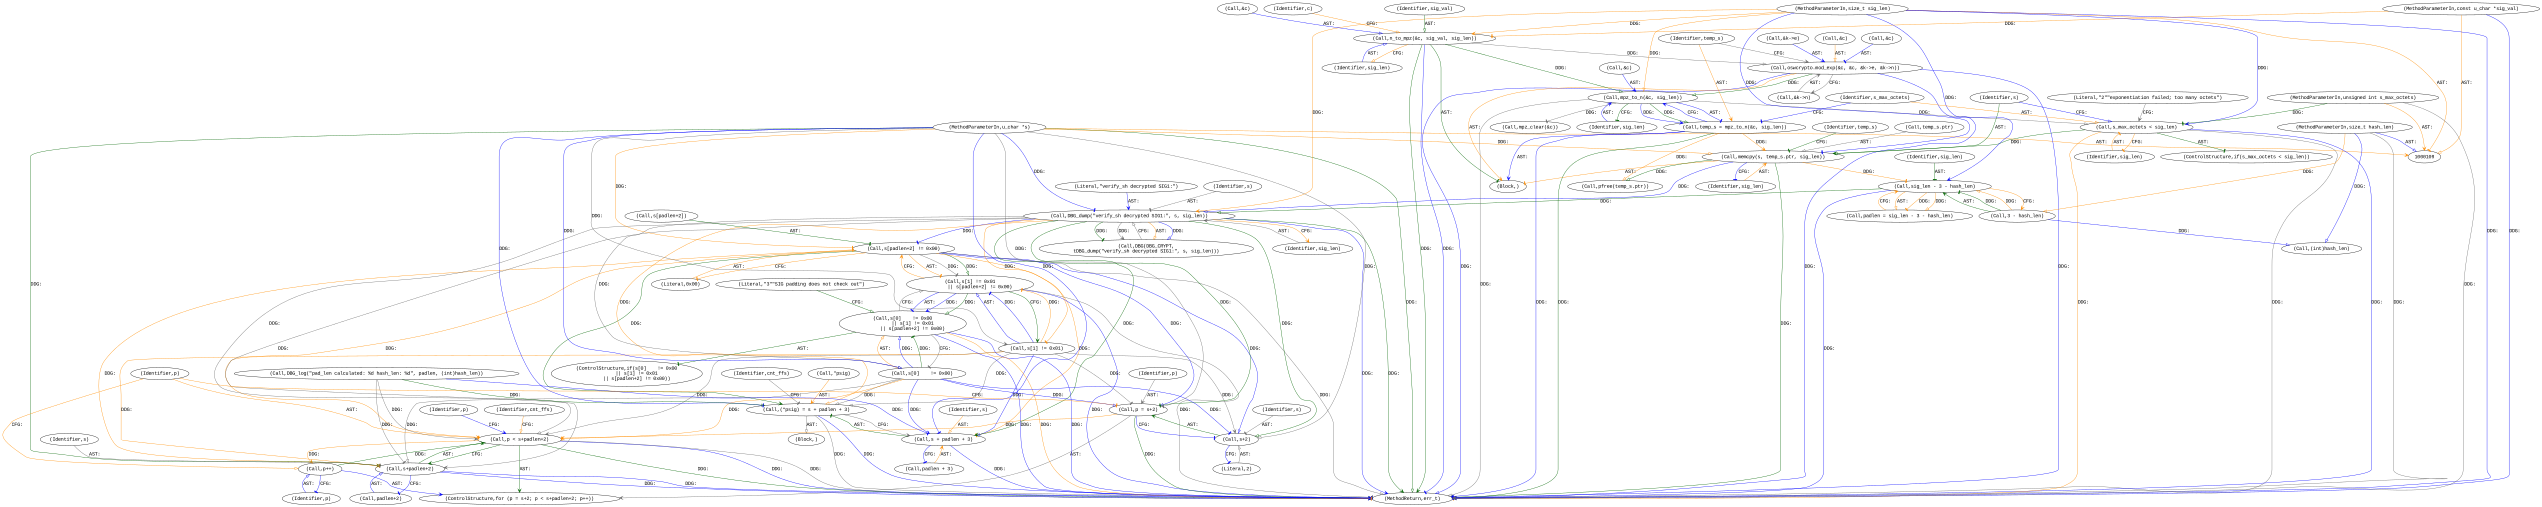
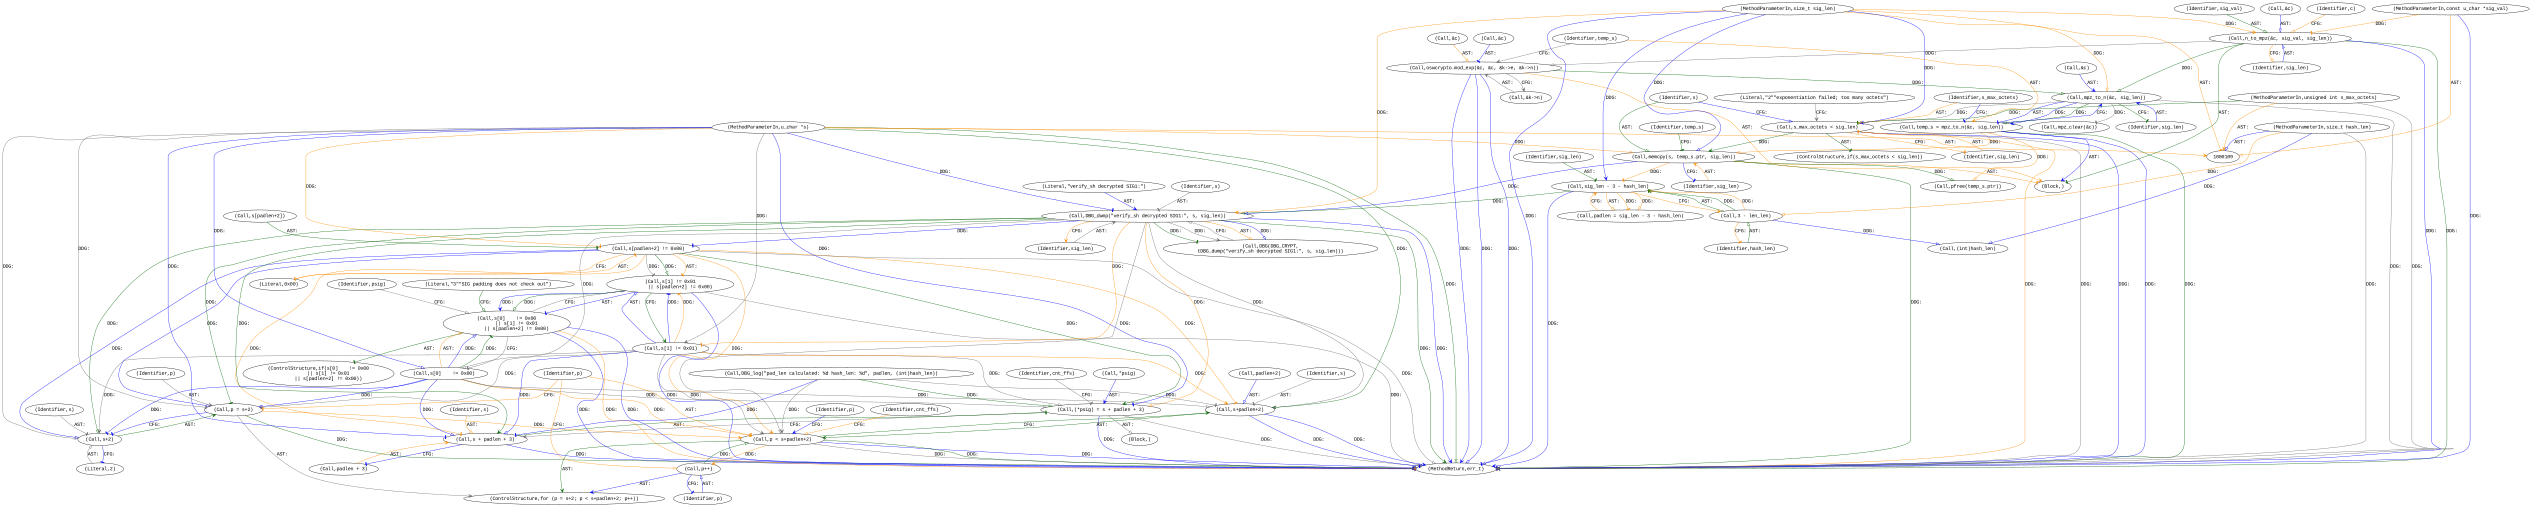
(1783, 38) -> none
(1966, 121) -> (1651, 85)
(1929, 127) -> none
(1753, 141) -> (1873, 149)
(2017, 216) -> (1746, 216)
none -> (1746, 249)
(908, 272) -> none
none -> (362, 284)
(822, 389) -> (1111, 389)
(408, 486) -> none
